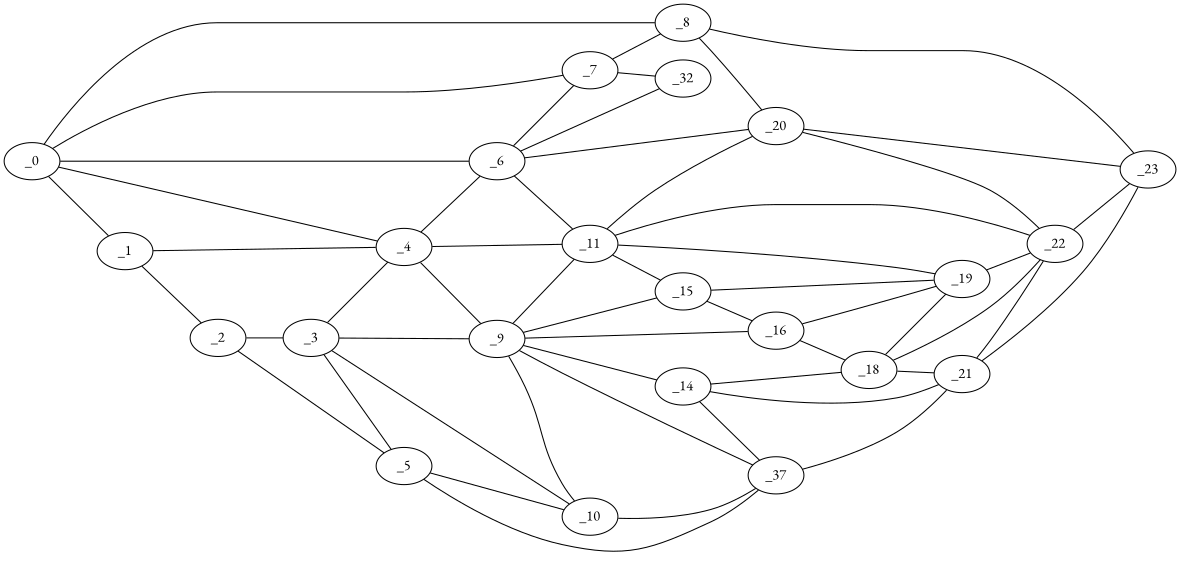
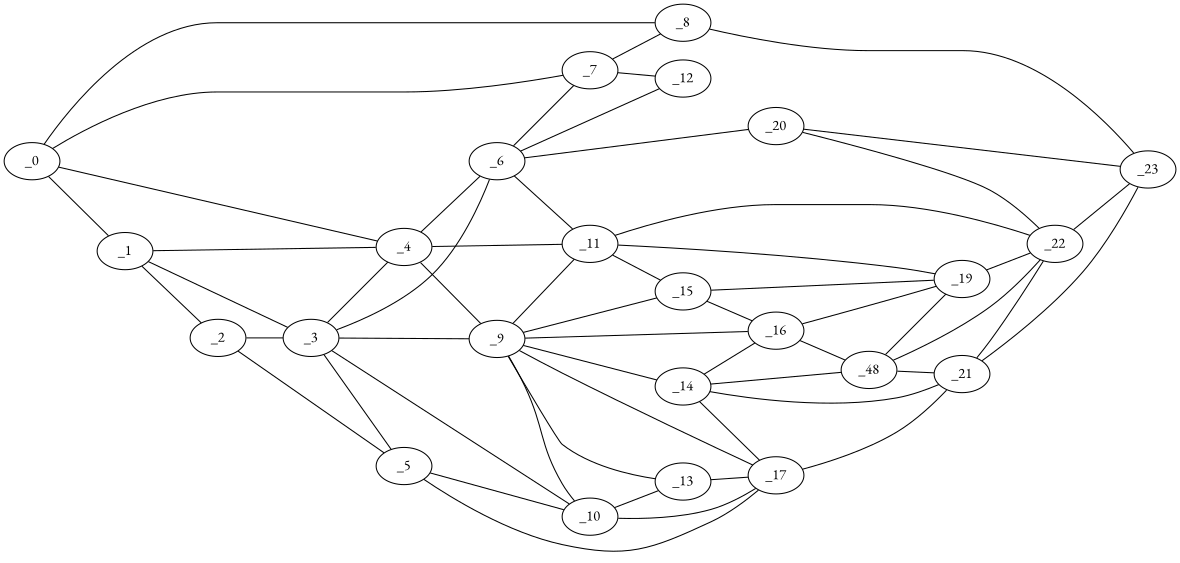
(731, 74) -> none
(683, 79) -> (683, 79)
(265, 161) -> (424, 282)
(676, 177) -> none
none -> (218, 294)
none -> (730, 359)
(869, 370) -> (869, 370)
(776, 475) -> (776, 475)
none -> (683, 482)
